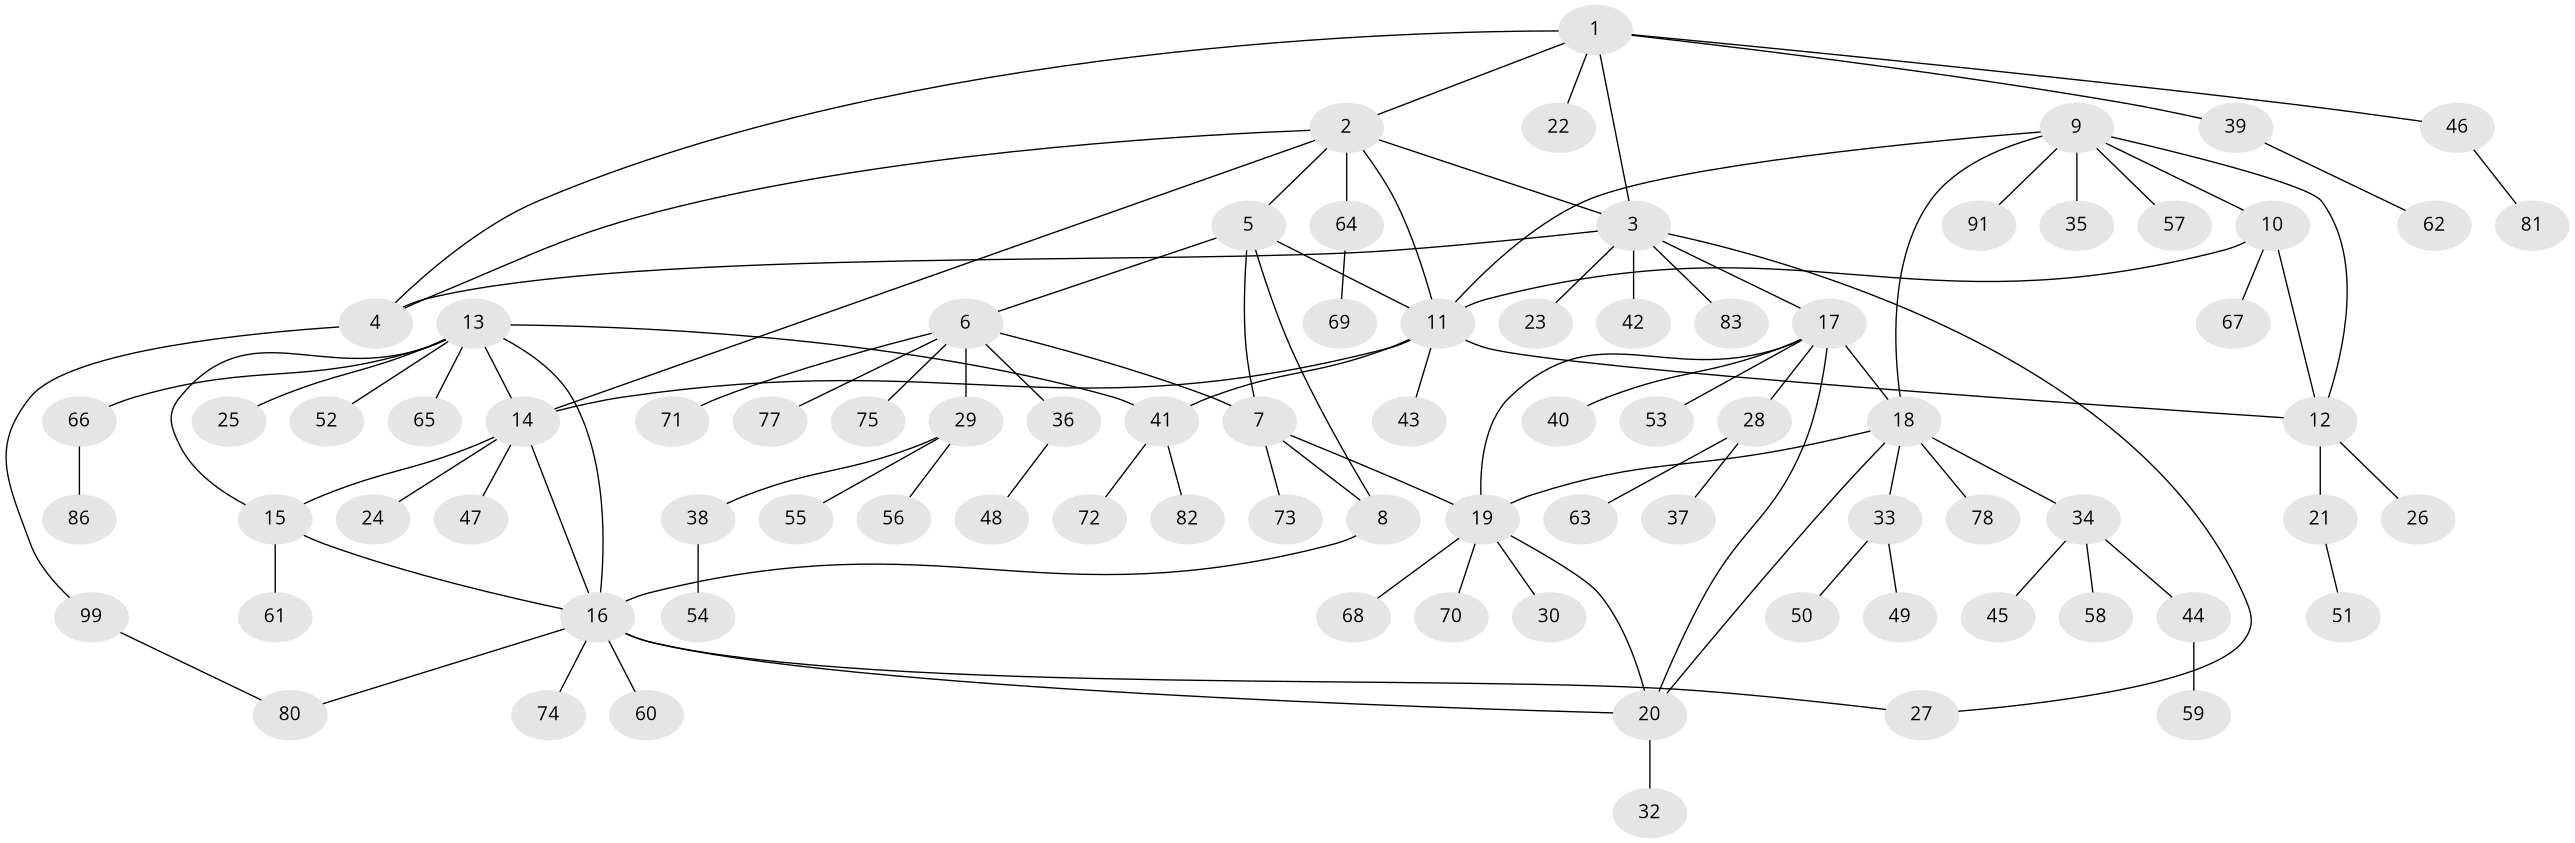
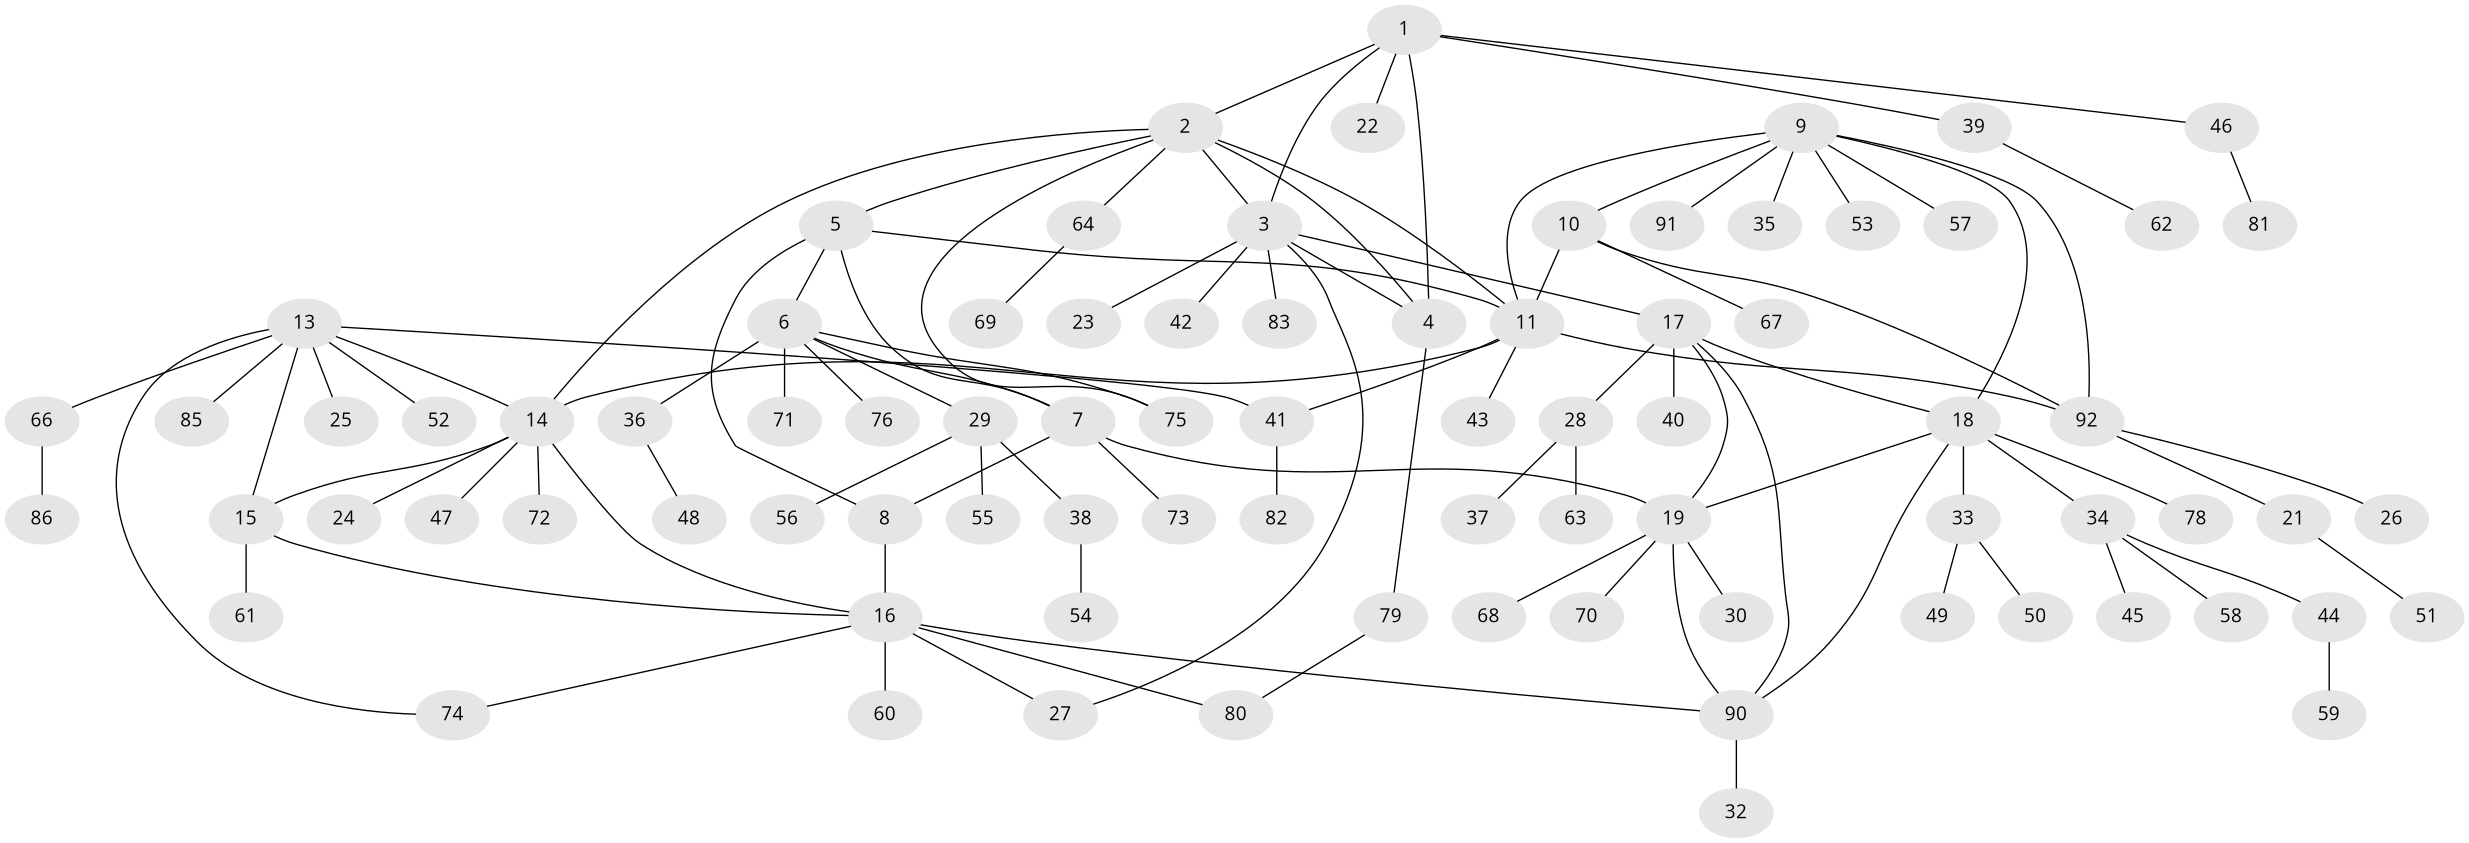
none -> (926, 294)
(1749, 369) -> (1832, 177)
(425, 422) -> (192, 422)
(770, 422) -> (882, 422)
(2320, 422) -> (2087, 422)
(592, 448) -> (141, 569)
(1126, 470) -> (538, 471)
(92, 617) -> (1391, 617)
(1650, 715) -> (1736, 715)
